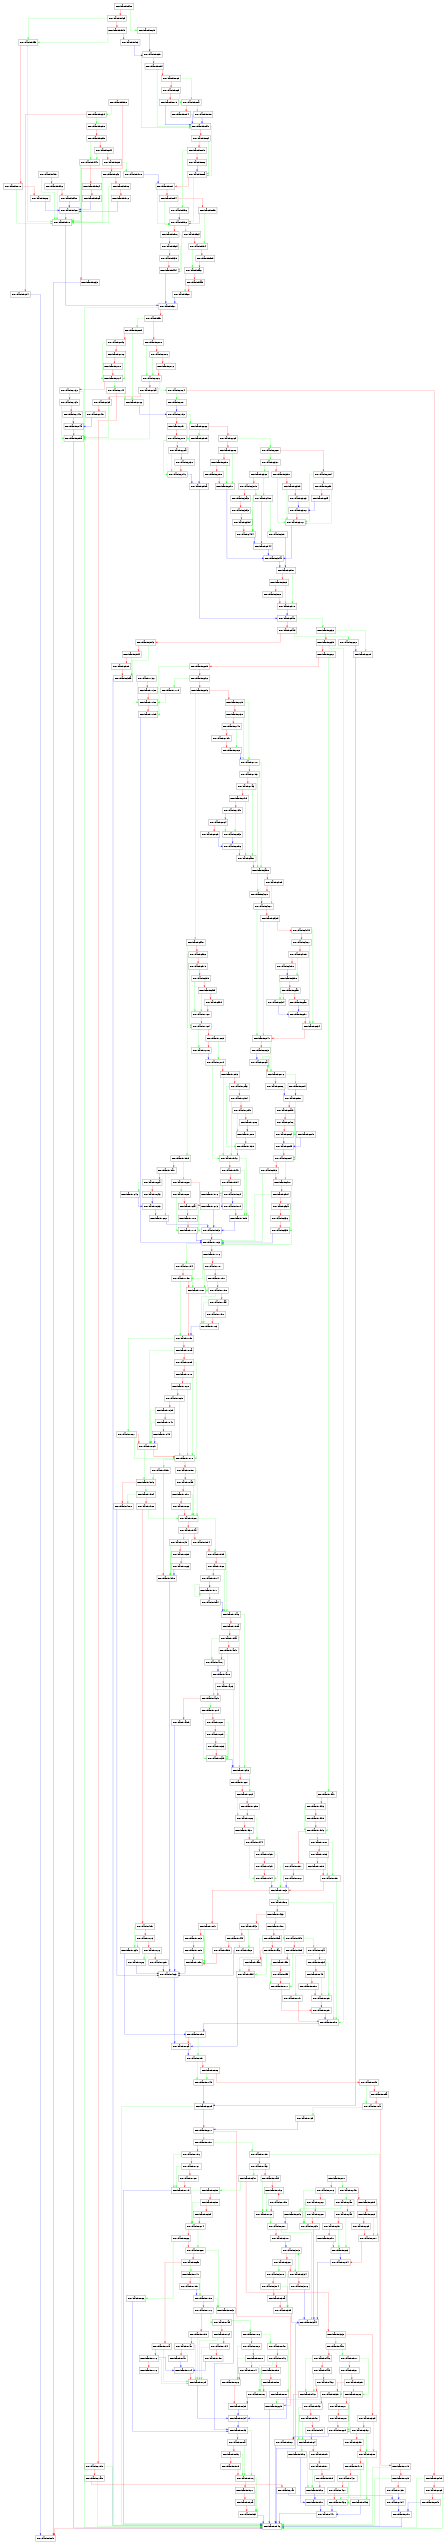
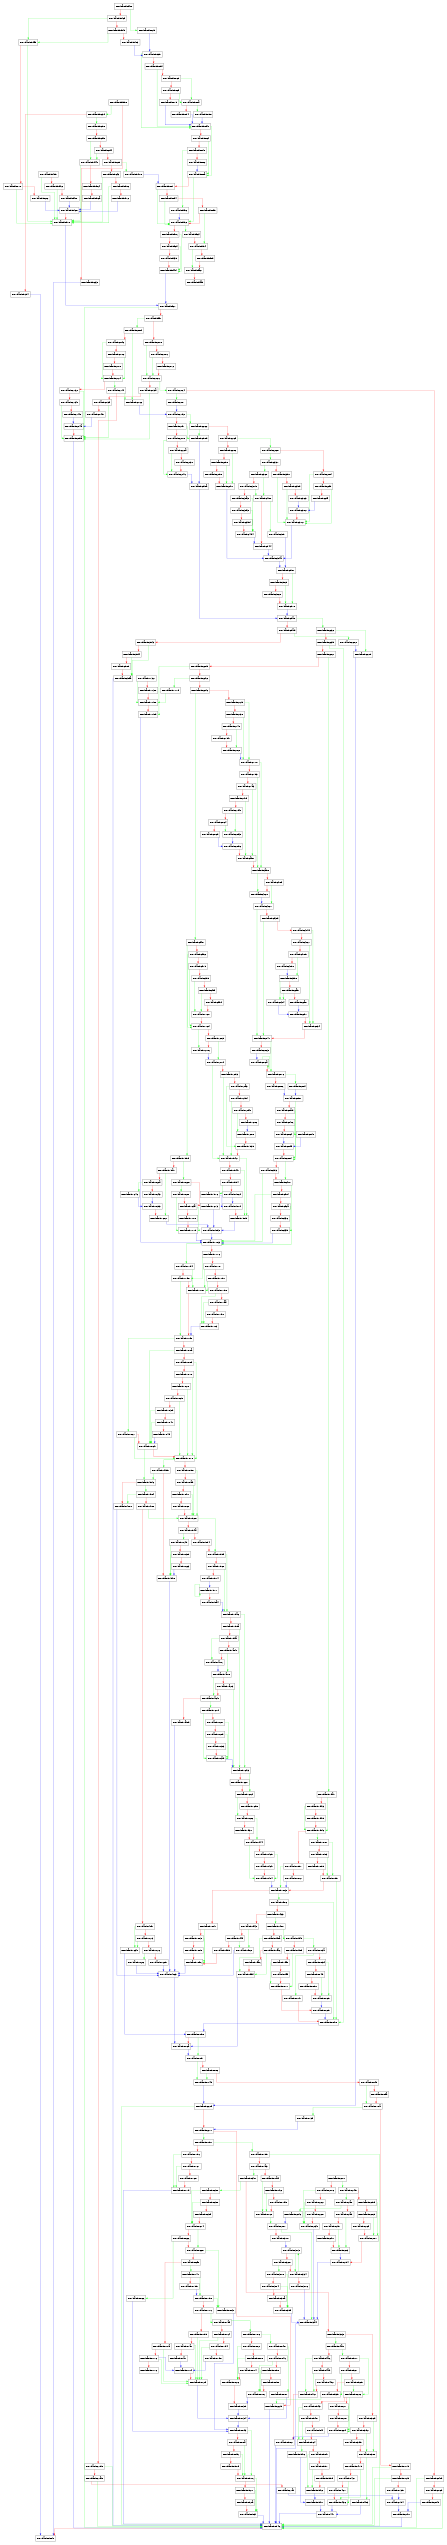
(182, 294) -> none
(279, 2197) -> (274, 2195)
(321, 2400) -> (335, 2401)
